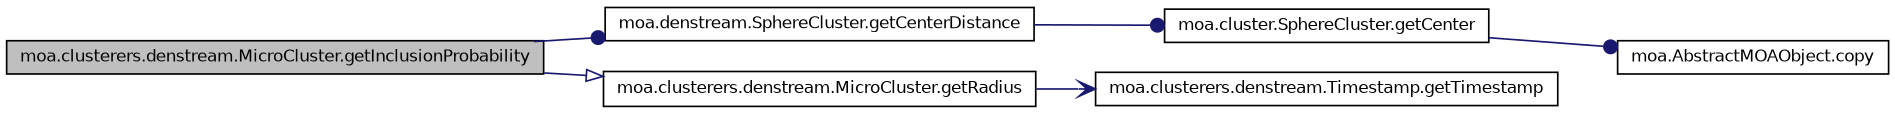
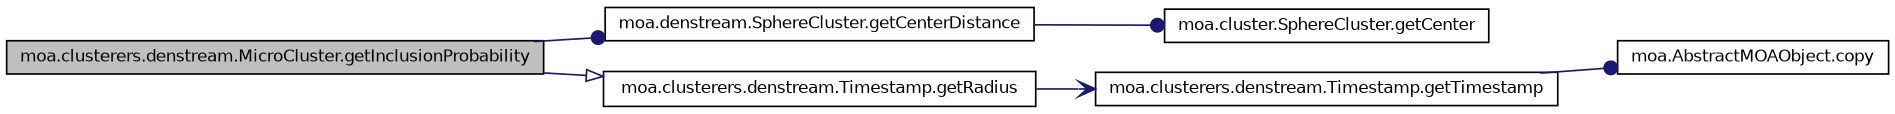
(1546, 42) -> (1572, 71)
(820, 89) -> (820, 89)
